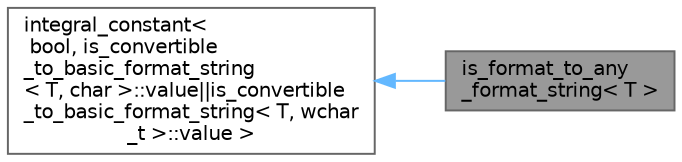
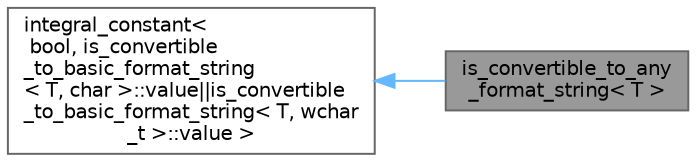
(560, 81) -> (567, 81)
